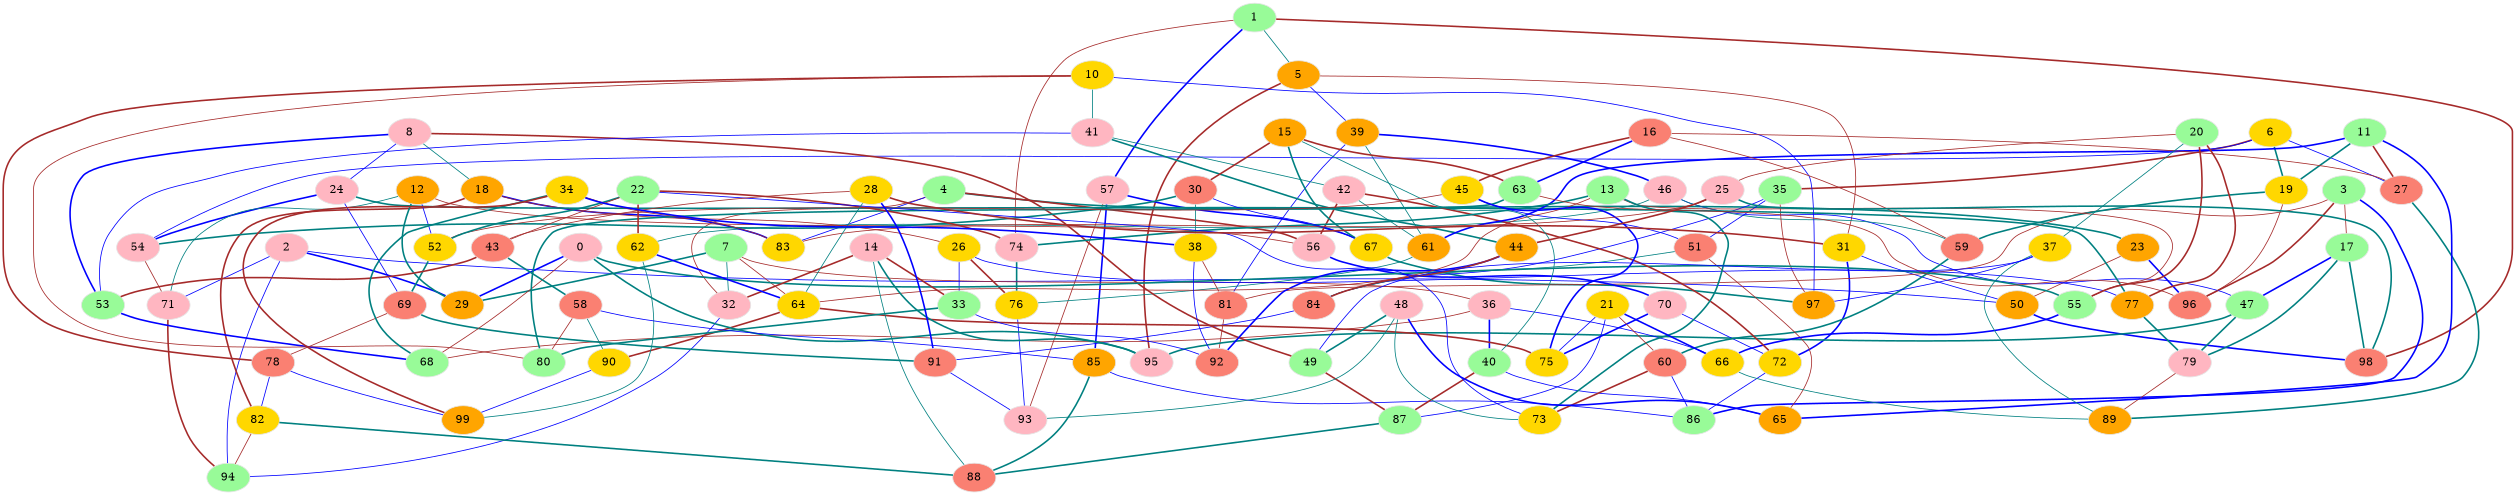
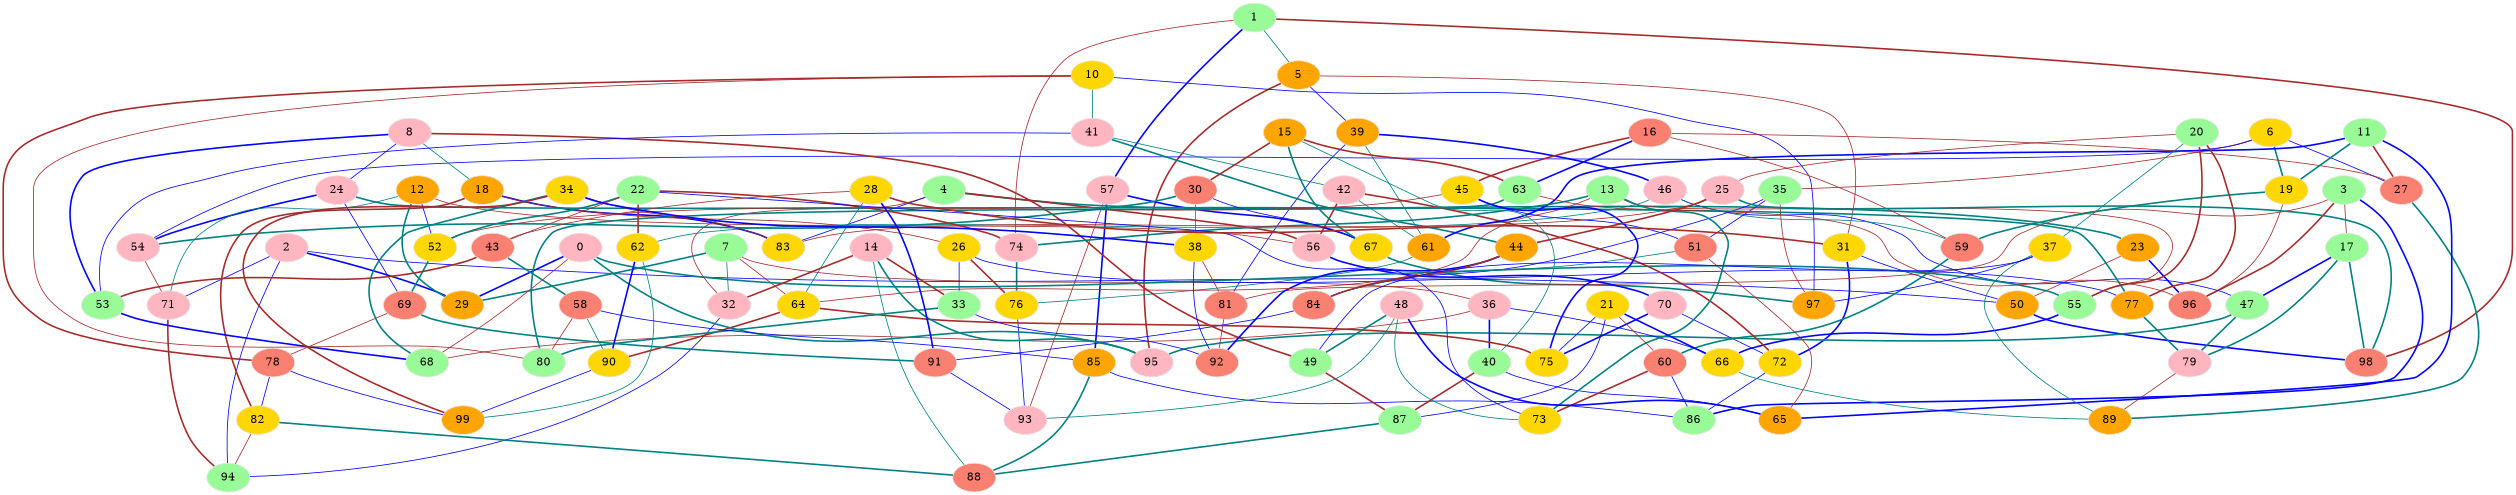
(2028, 175) -> (2028, 175)
(691, 267) -> (624, 305)
